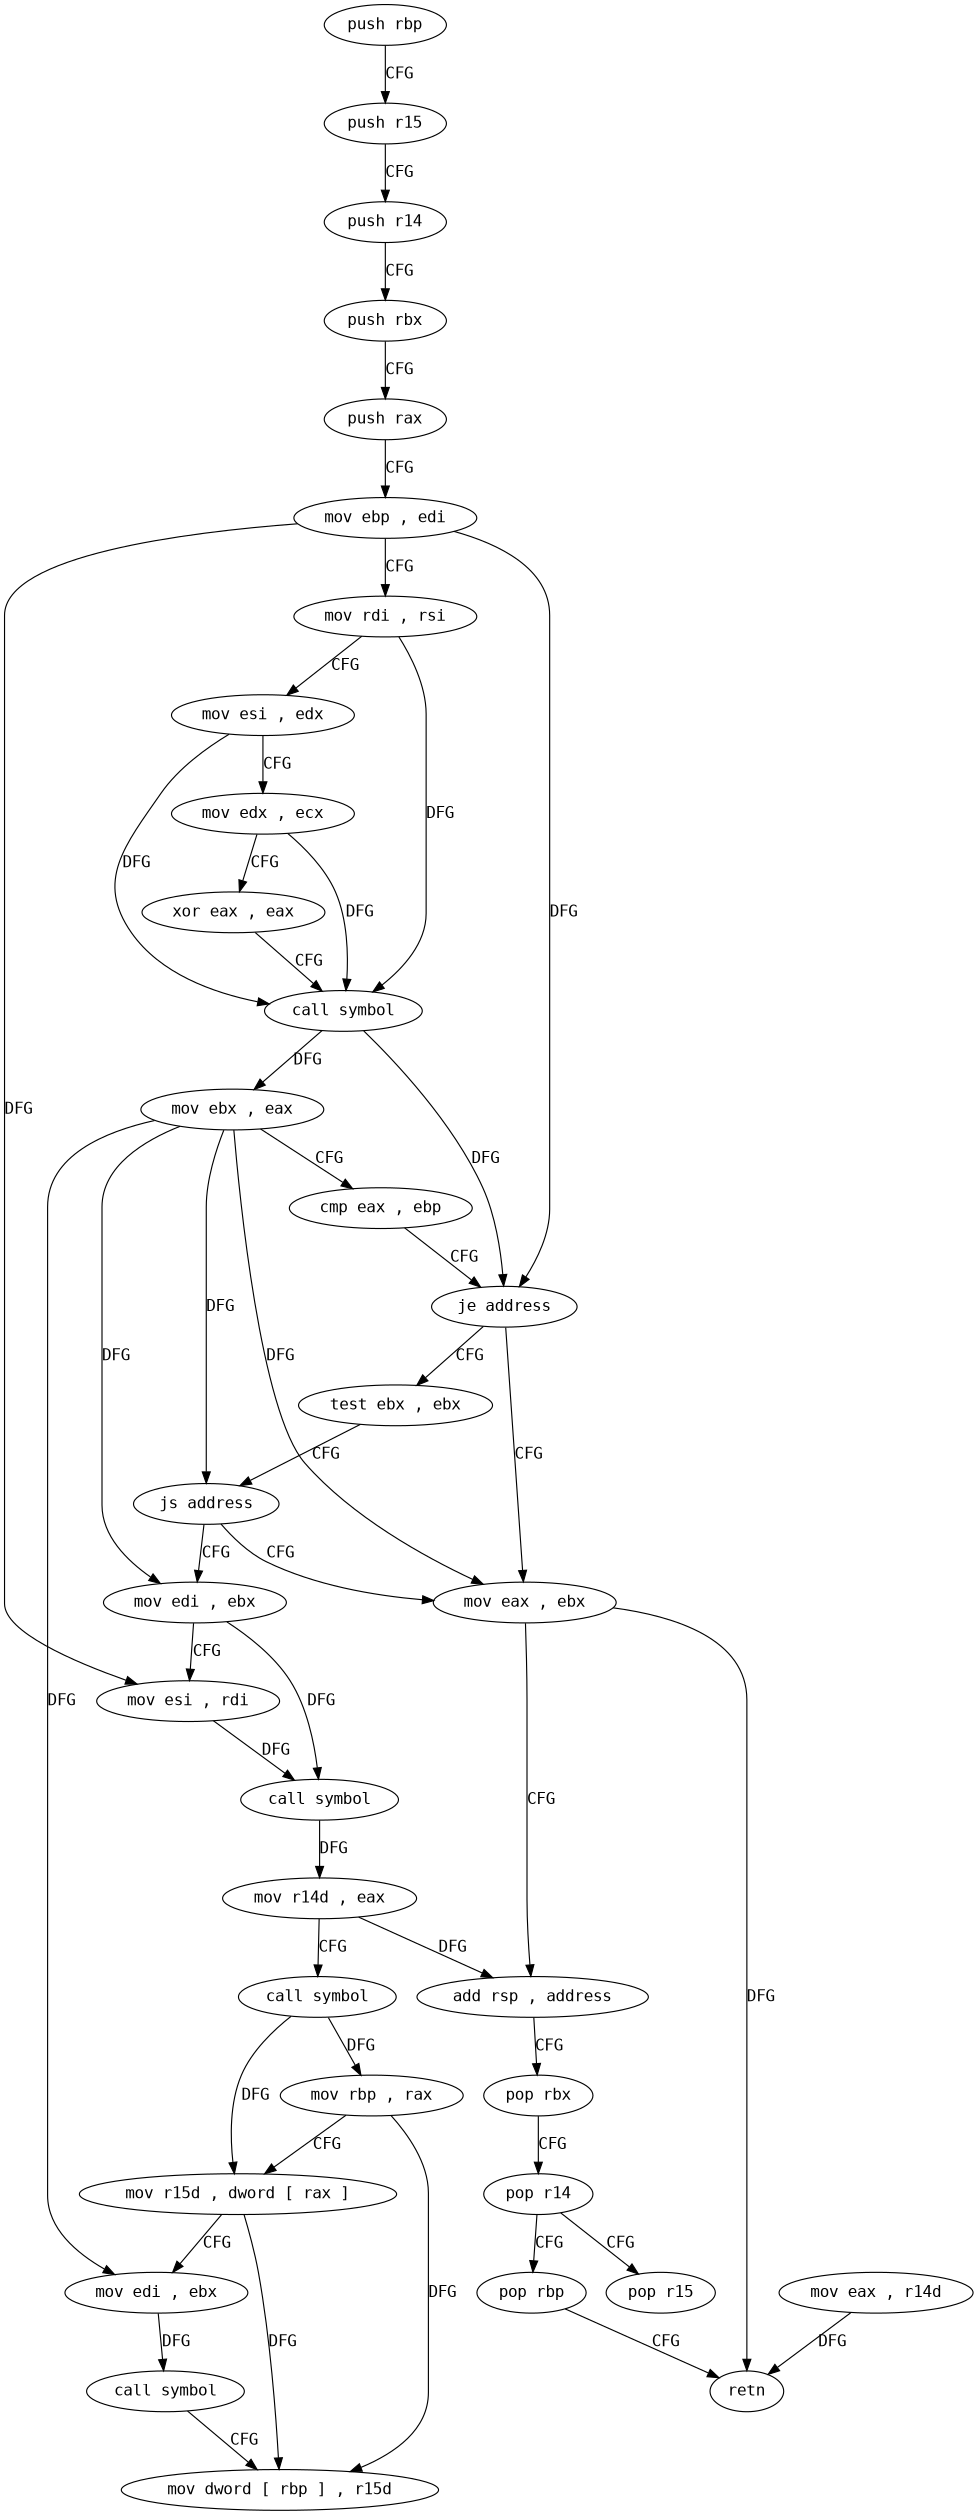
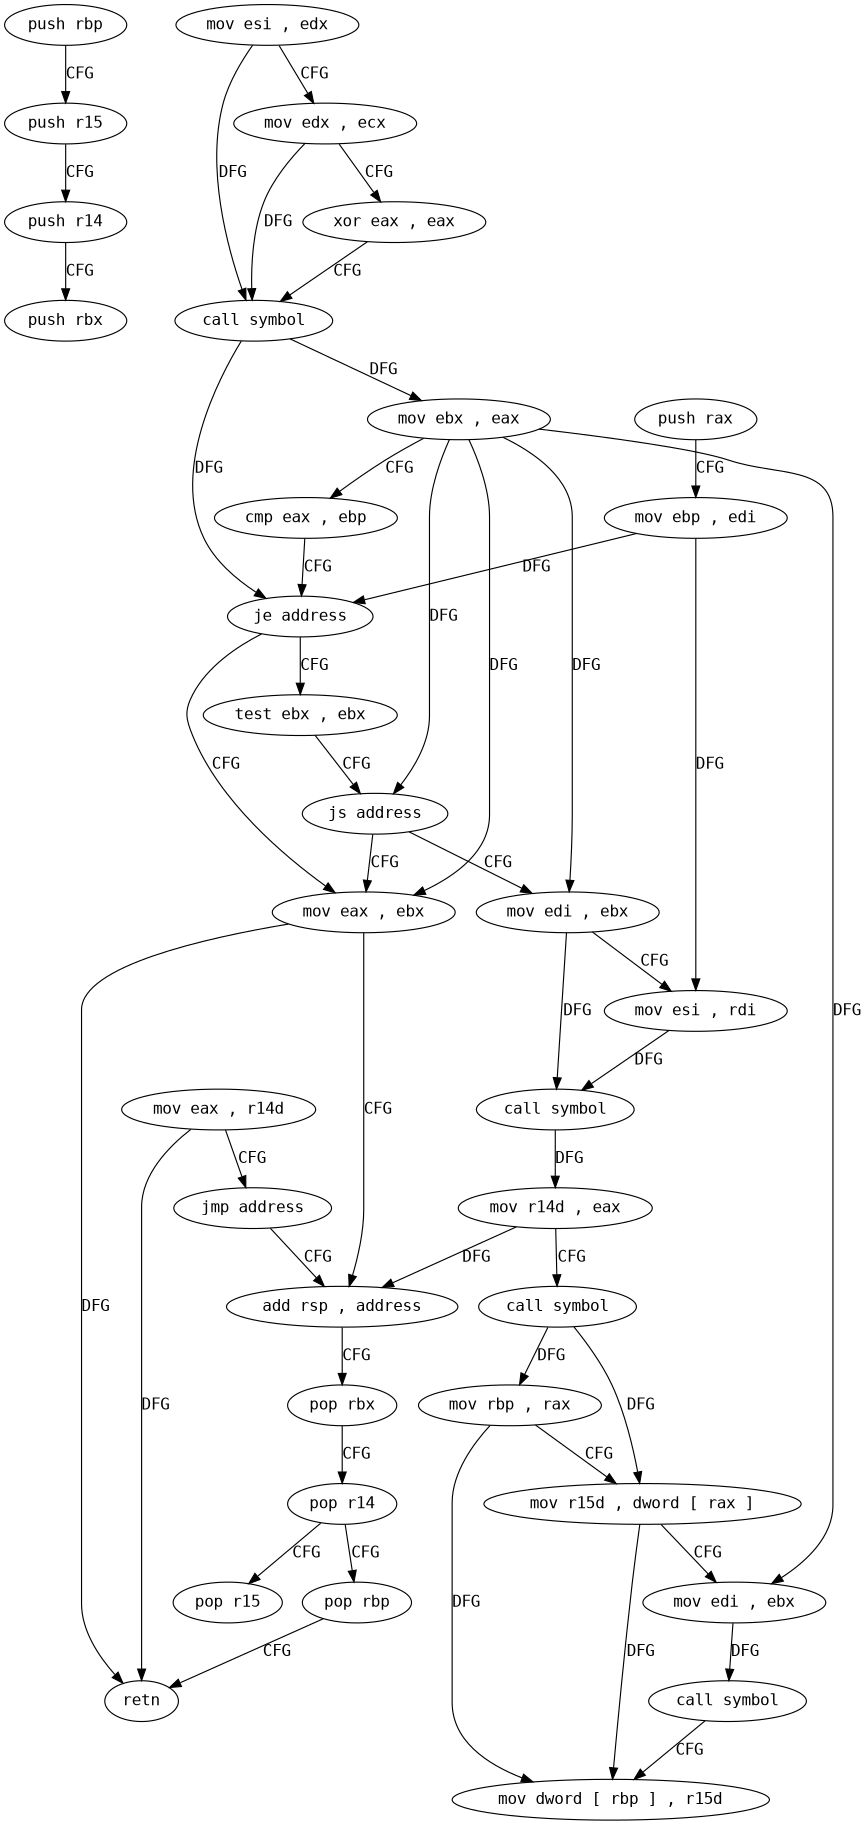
(385, 364) -> none
(385, 617) -> none
none -> (253, 1208)
